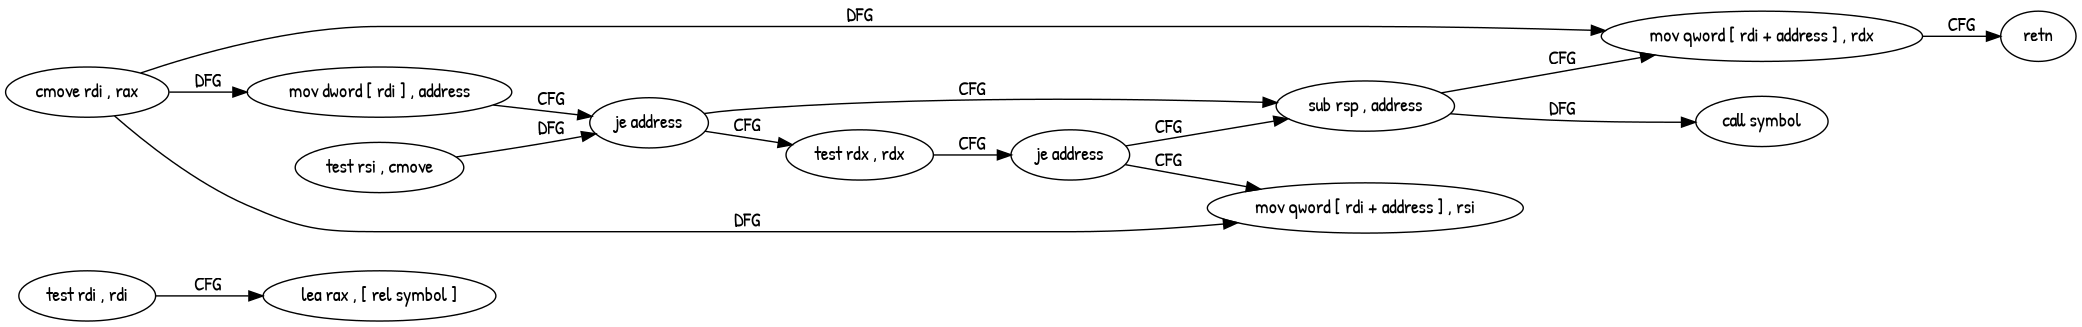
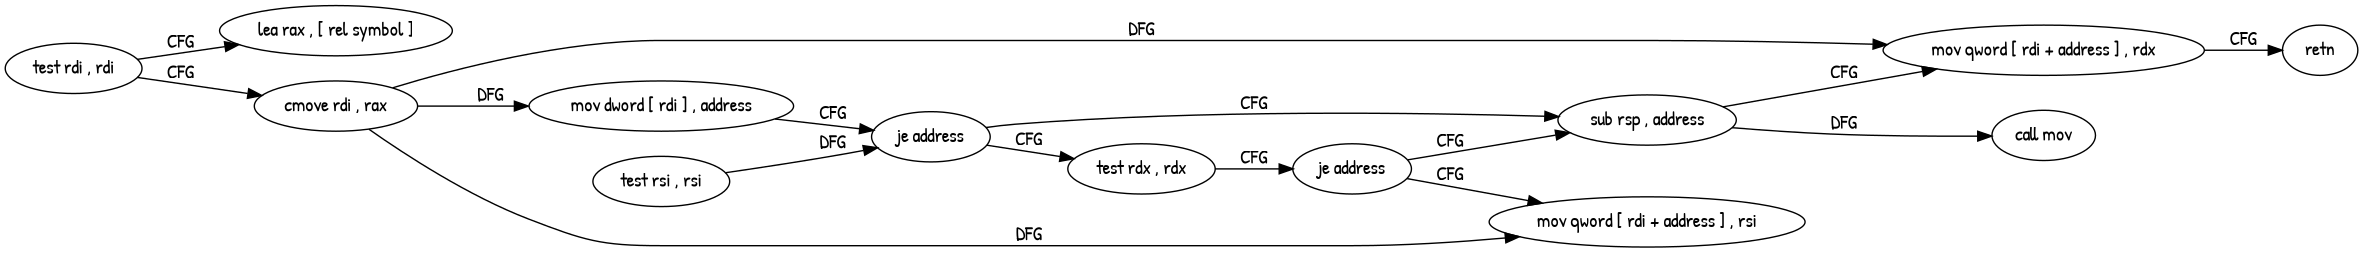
none -> (192, 85)
(1762, 121) -> (2044, 135)
(379, 168) -> (661, 181)
